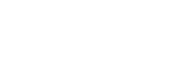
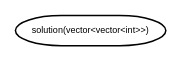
none -> (90, 30)
